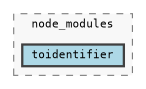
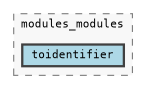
(73, 25) -> (73, 25)
